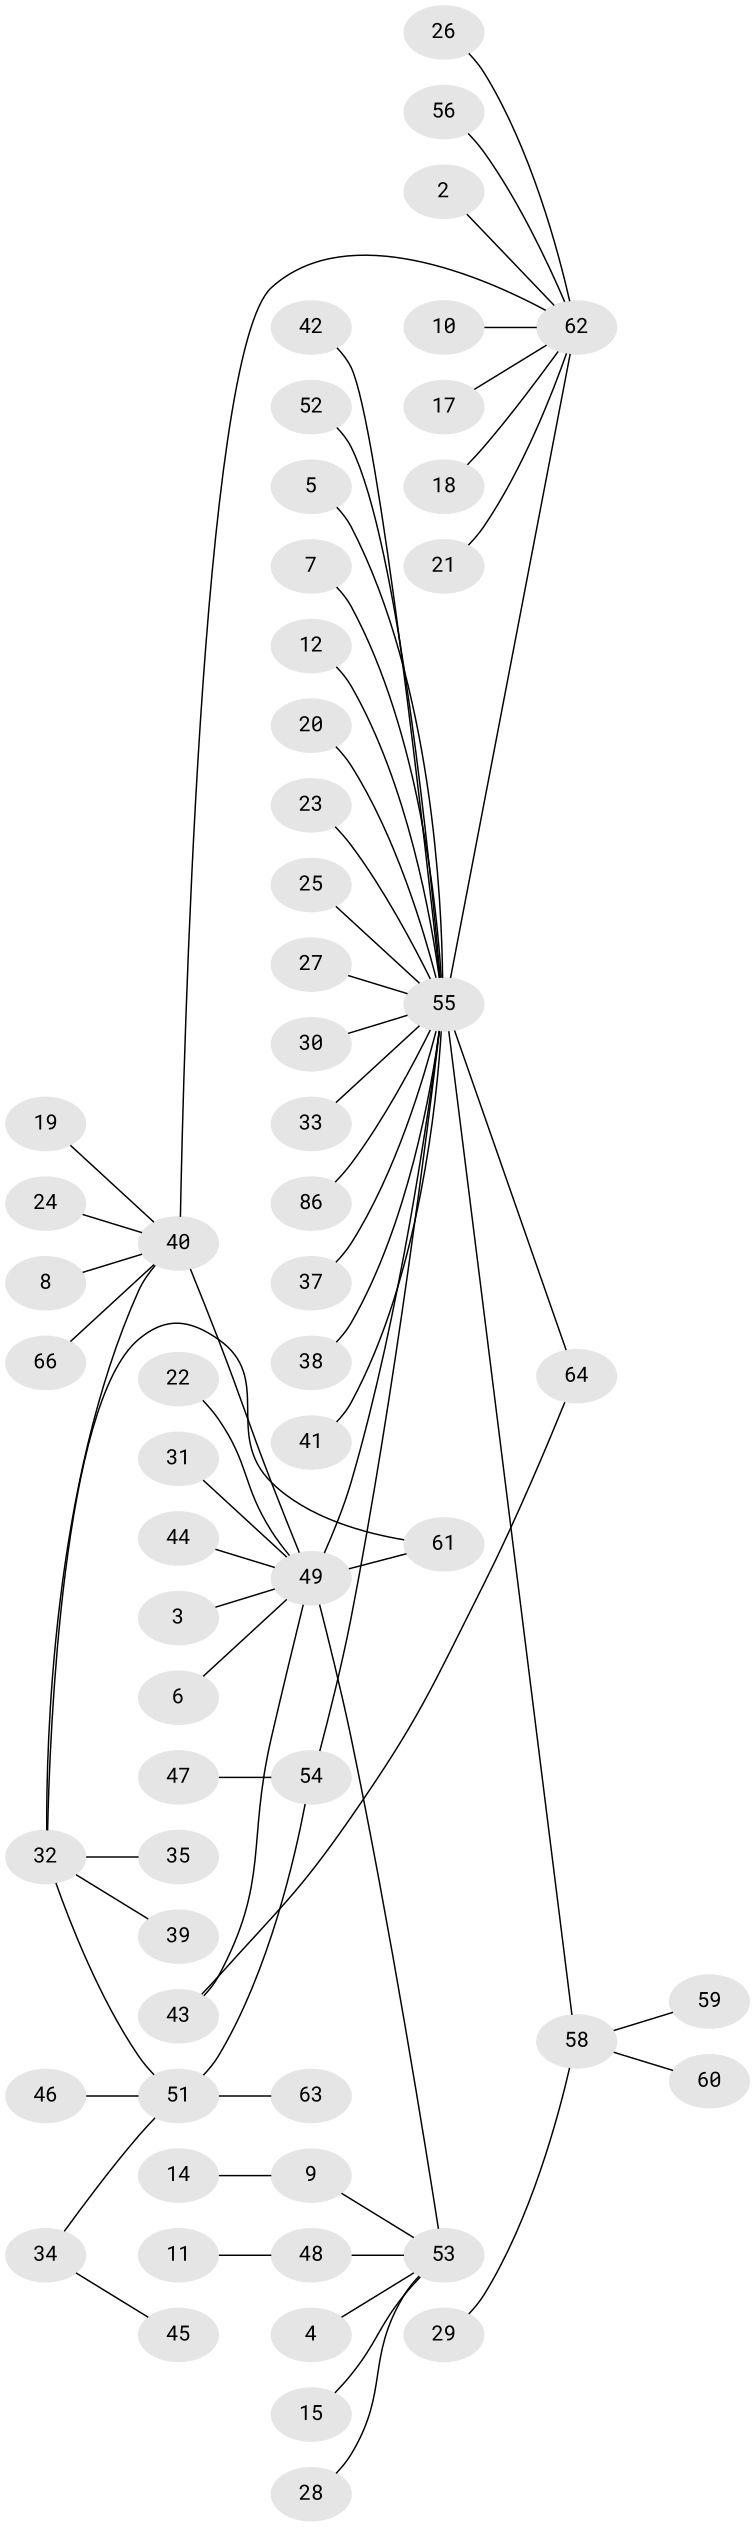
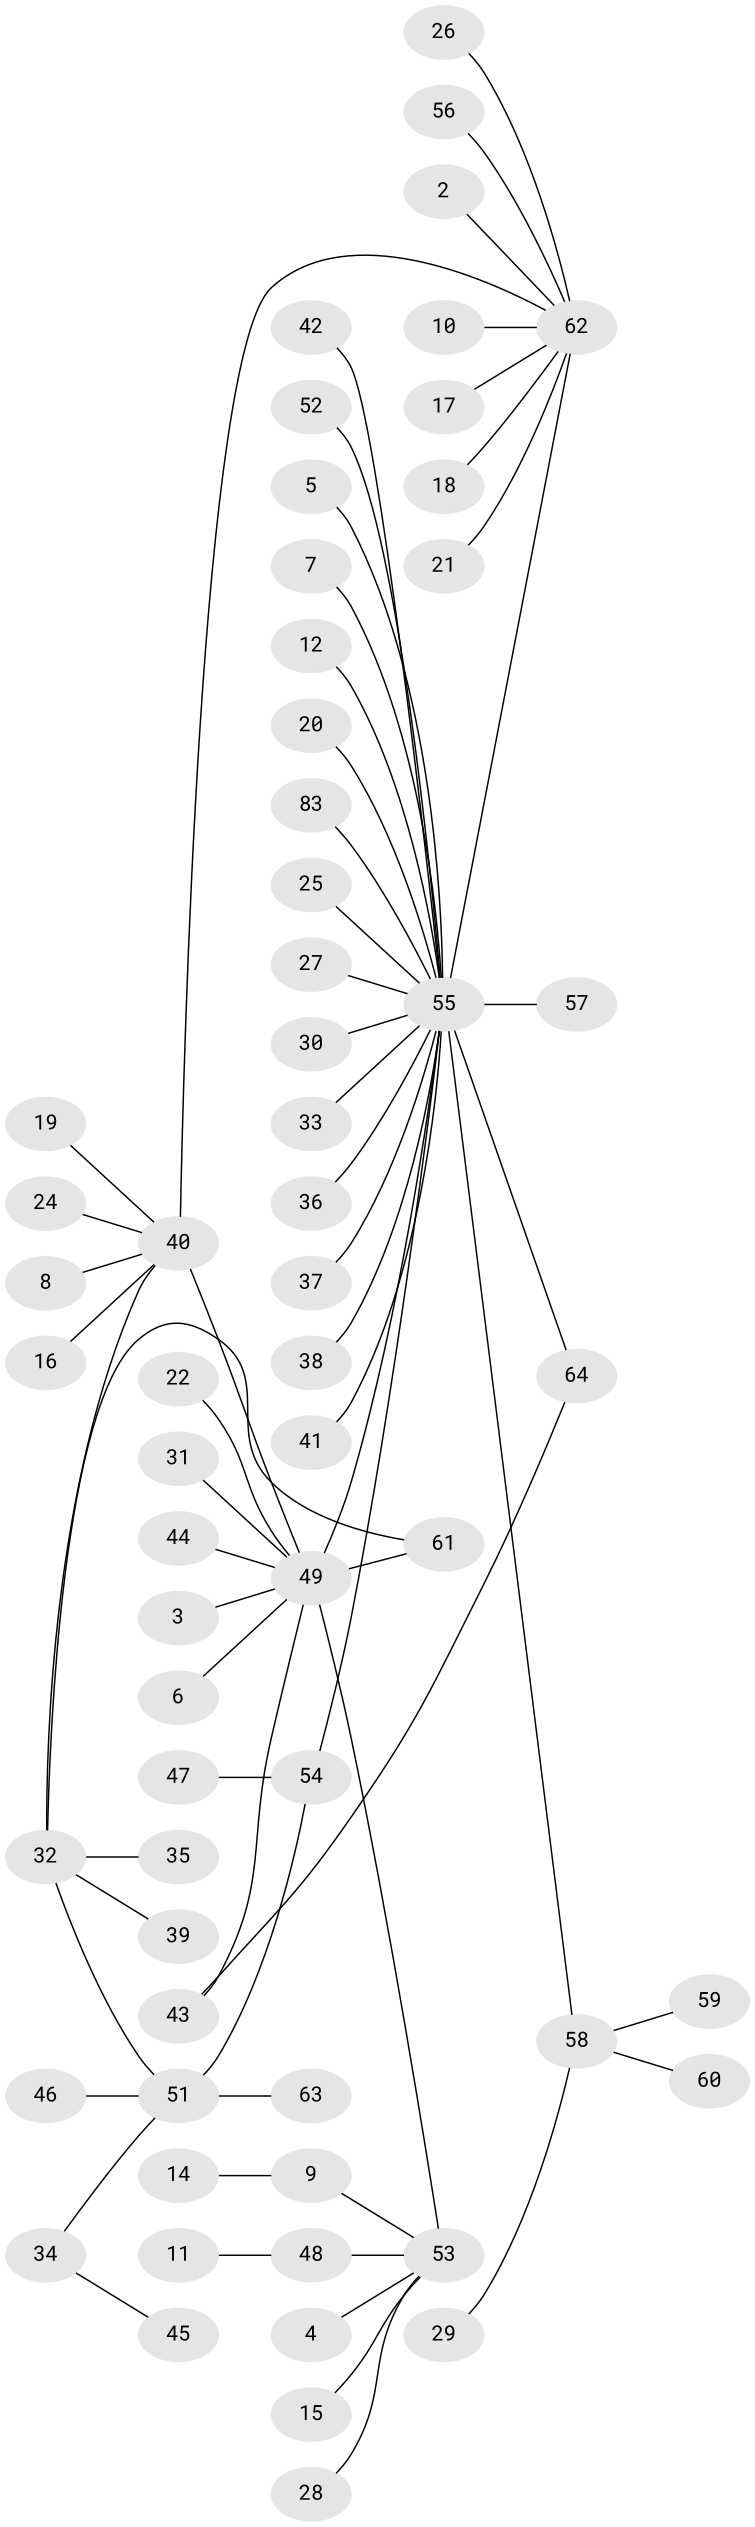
(311, 805) -> (311, 805)
none -> (577, 1004)
(311, 1204) -> (311, 1204)
(46, 1363) -> (46, 1363)
